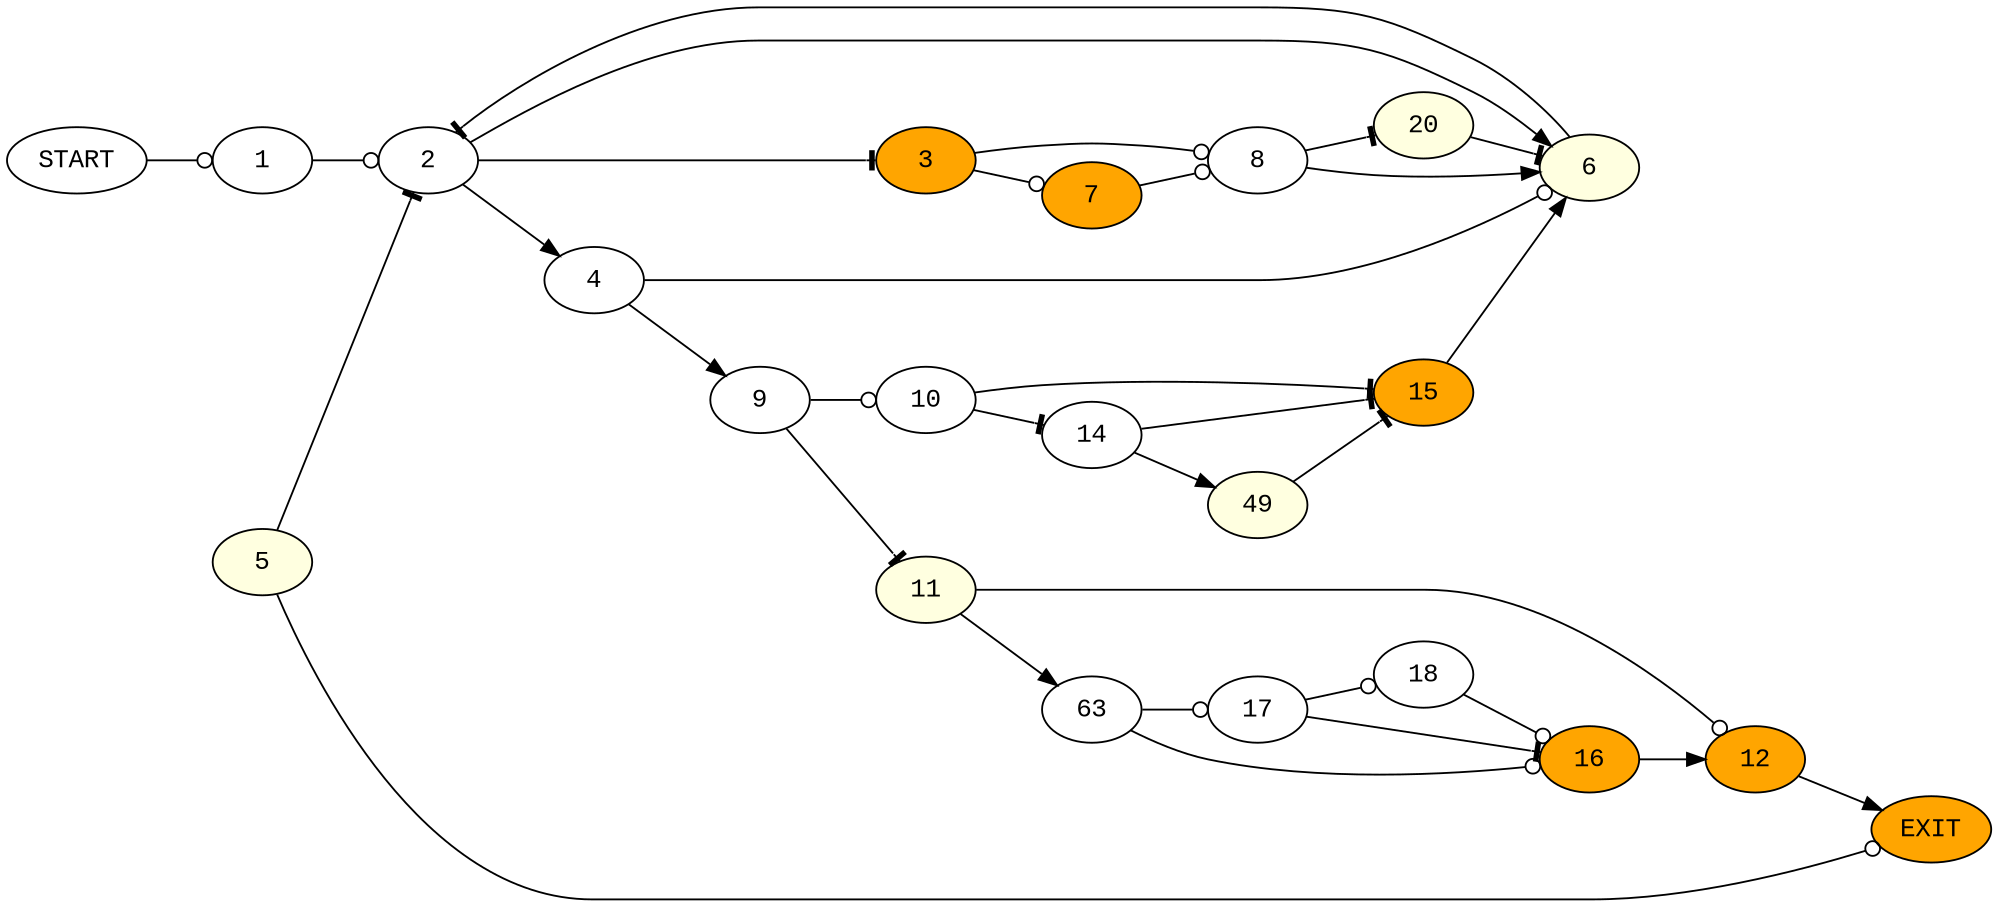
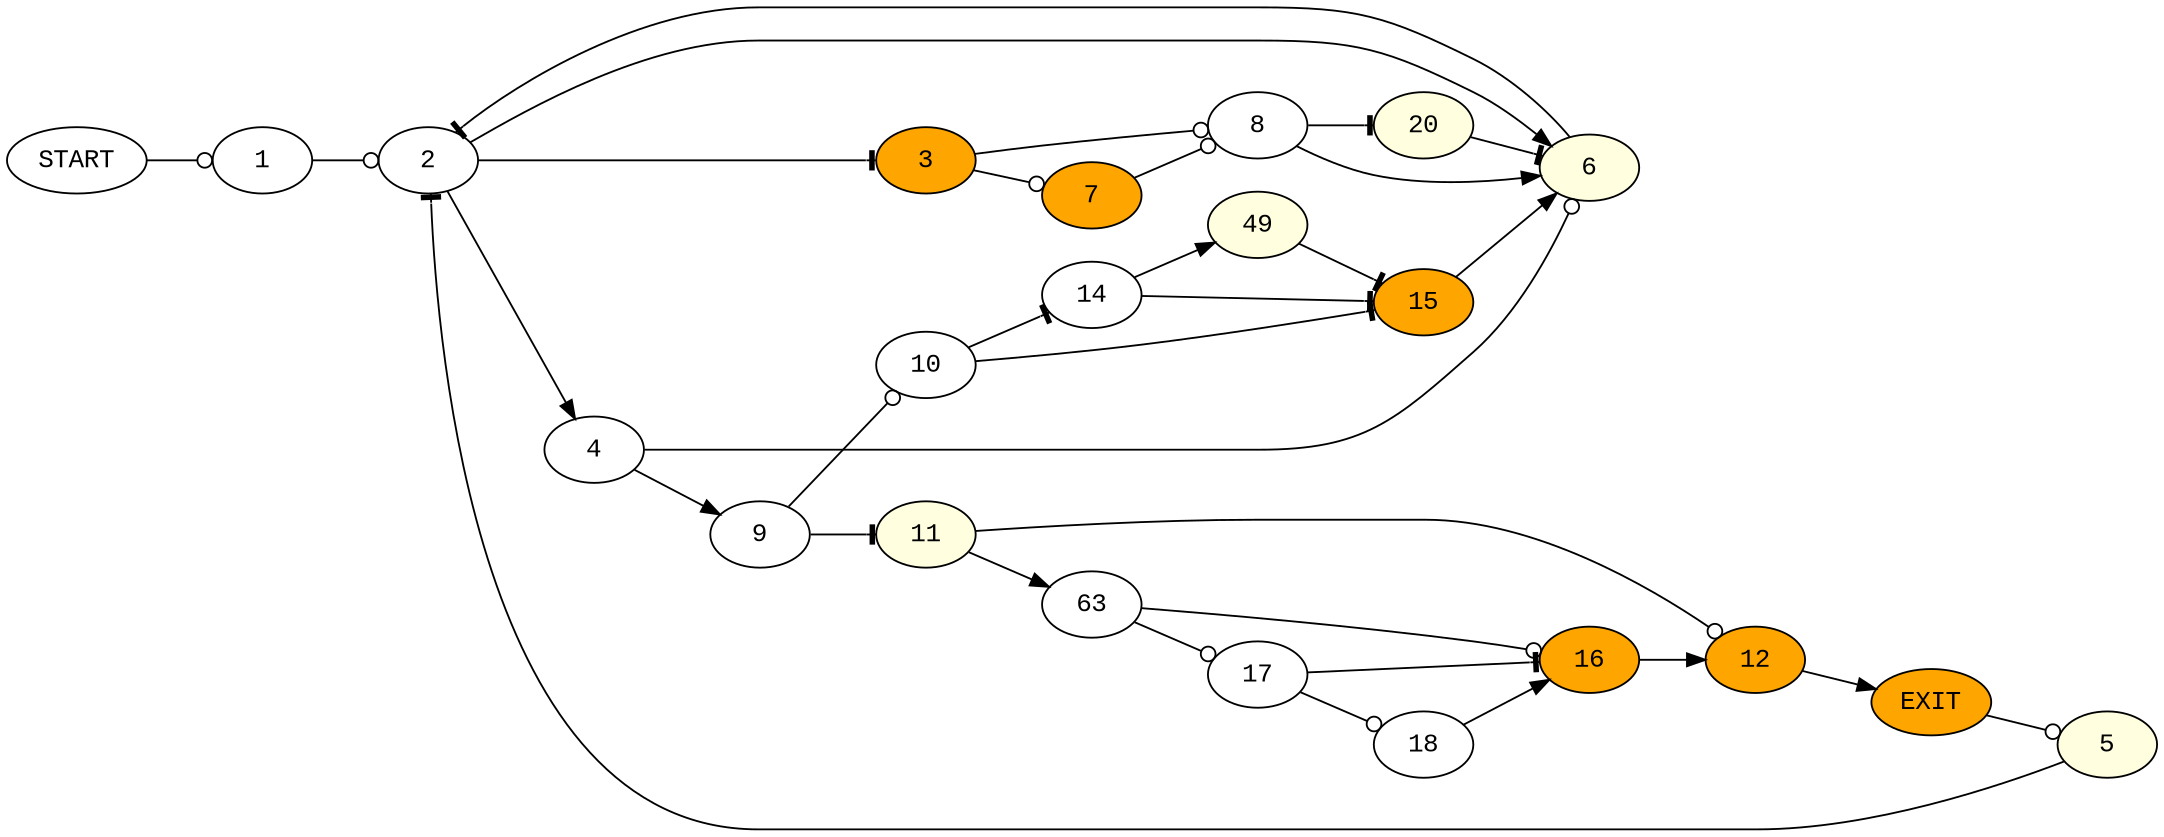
(1500, 714) -> (1498, 706)
(1000, 899) -> (2016, 723)
